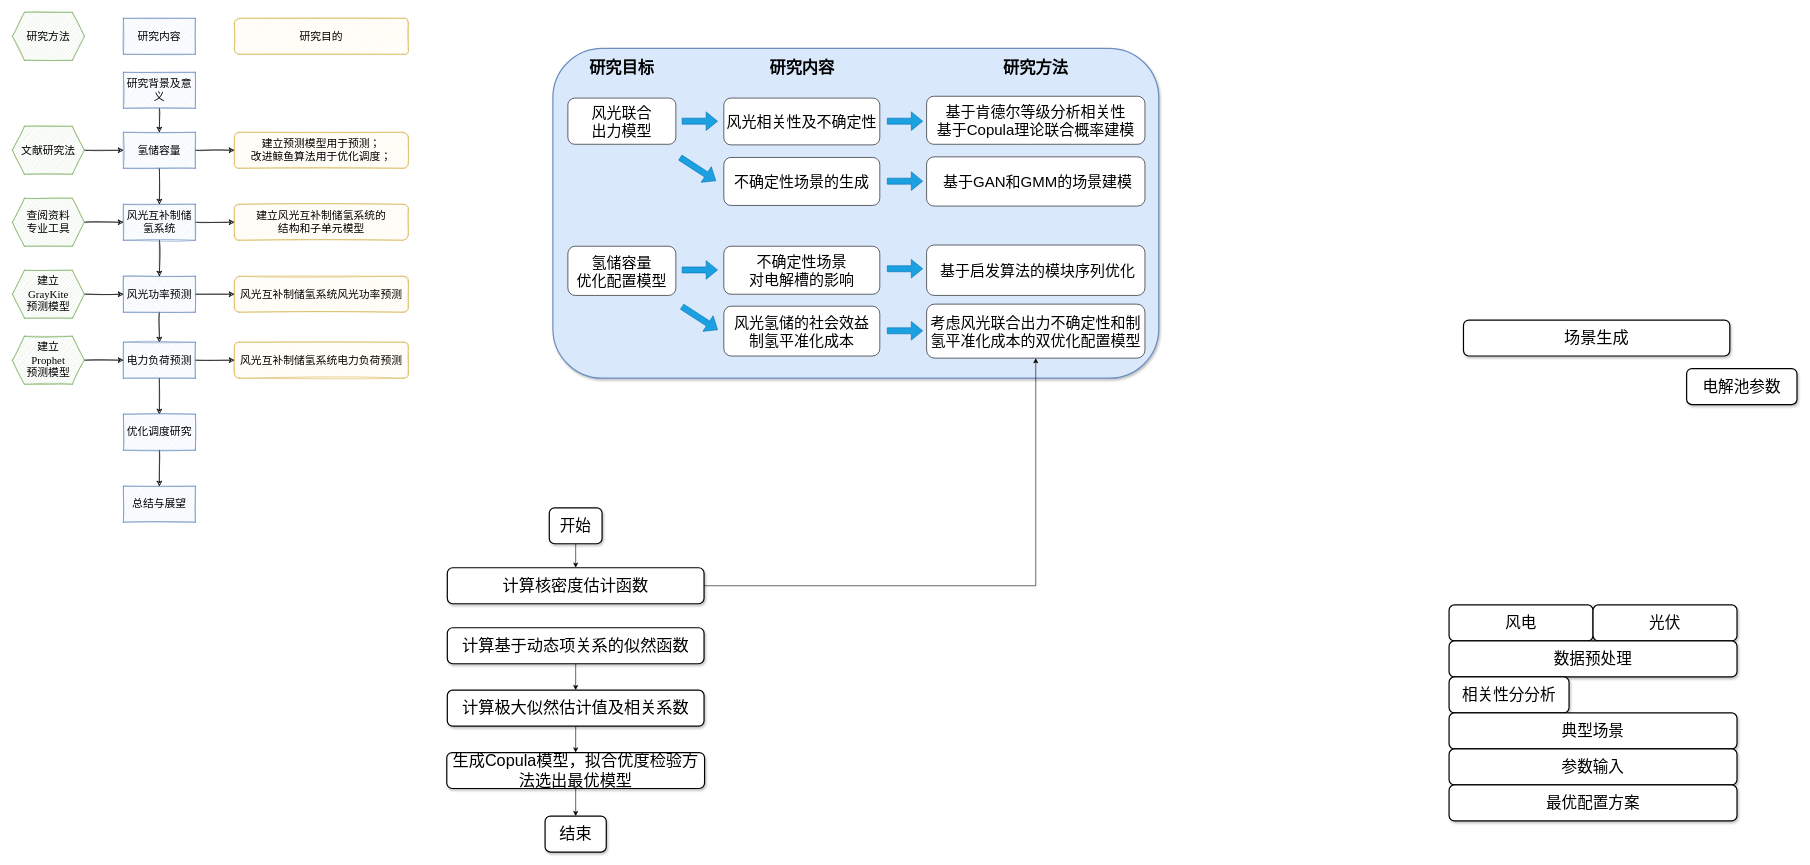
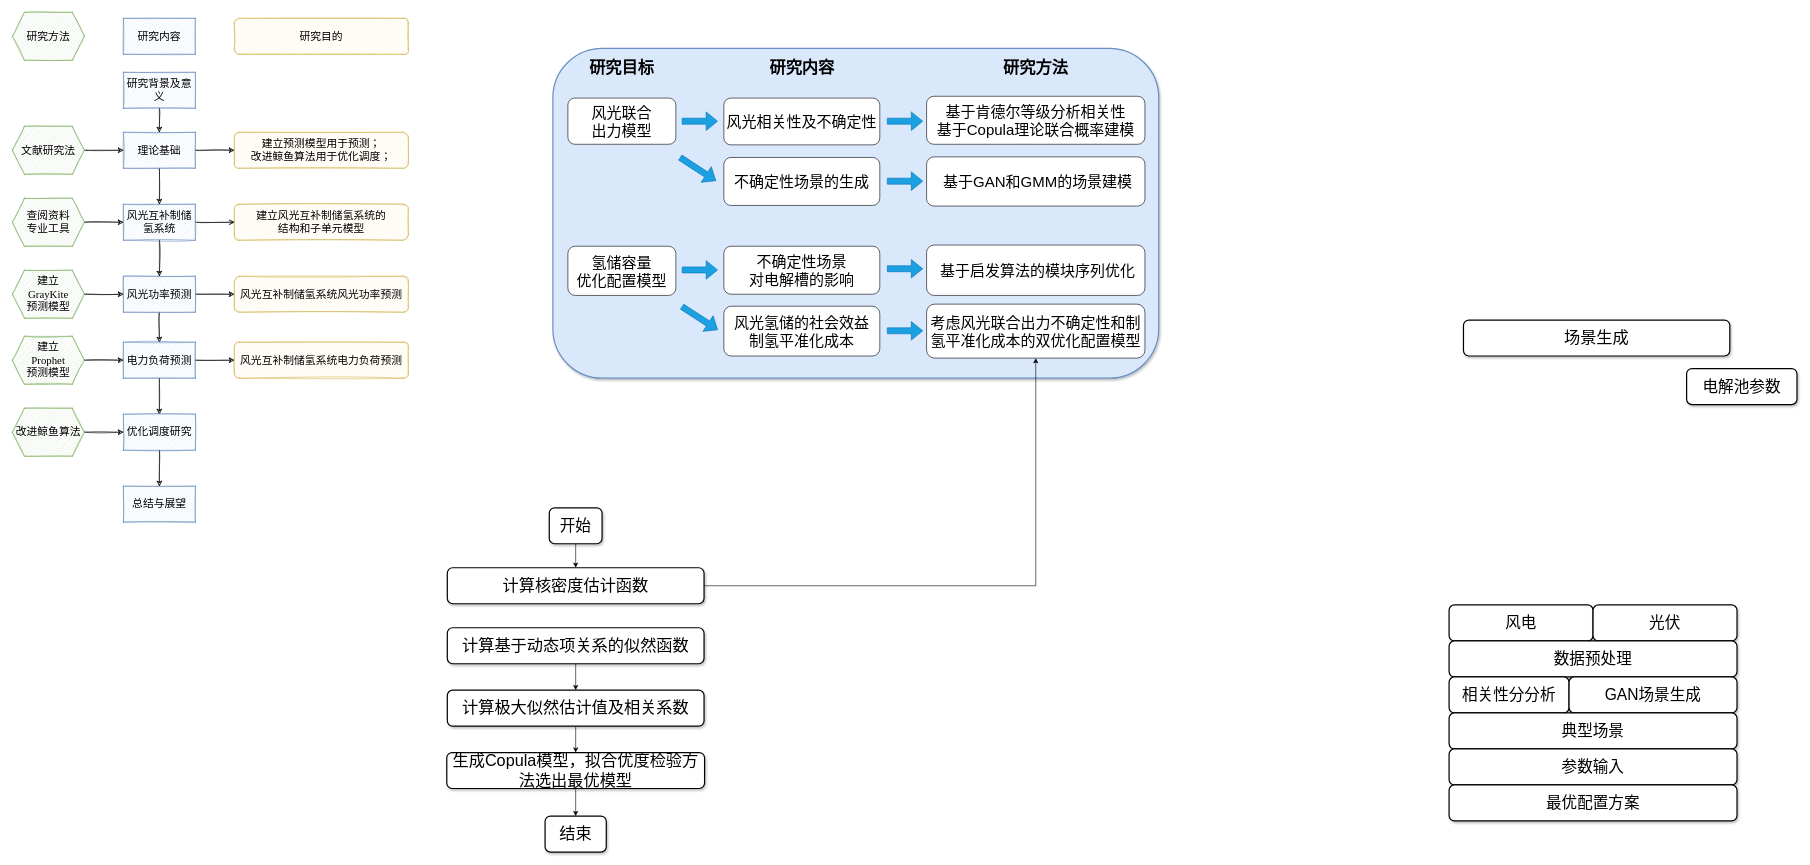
(159, 150) -> (159, 150)
(228, 222) -> (230, 222)
none -> (48, 432)
none -> (102, 432)
none -> (1653, 695)
